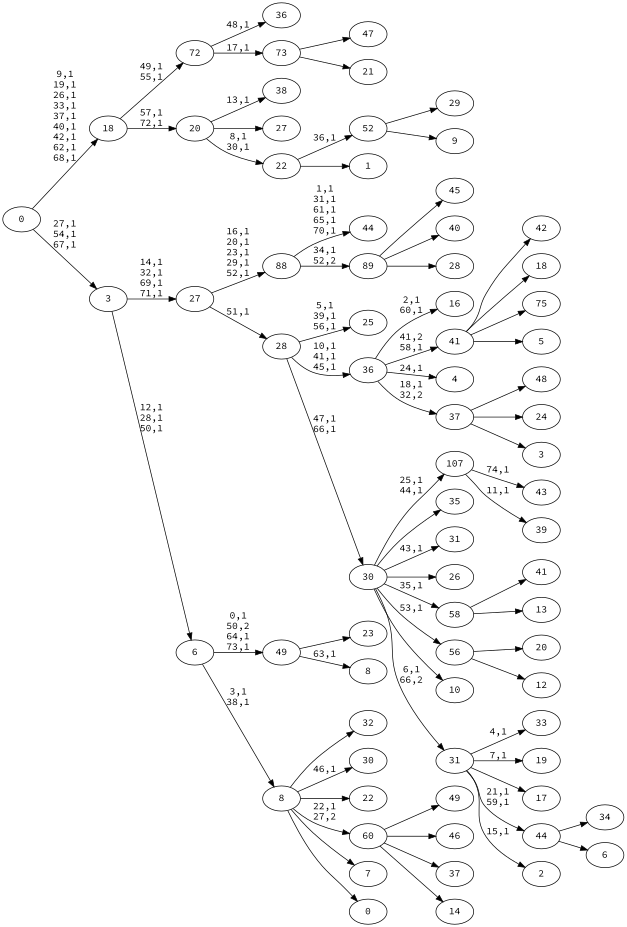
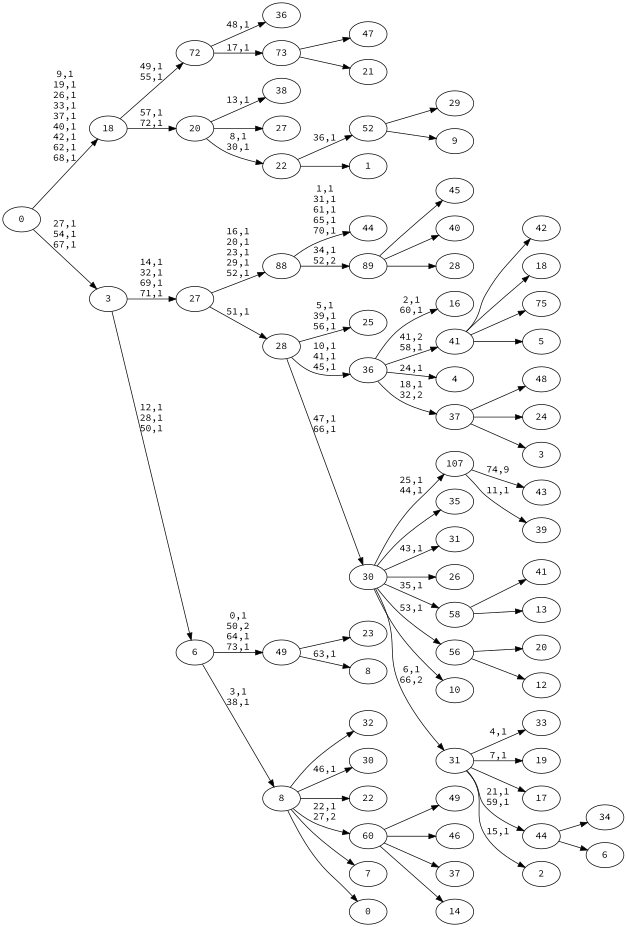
(498, 470) -> (498, 470)
